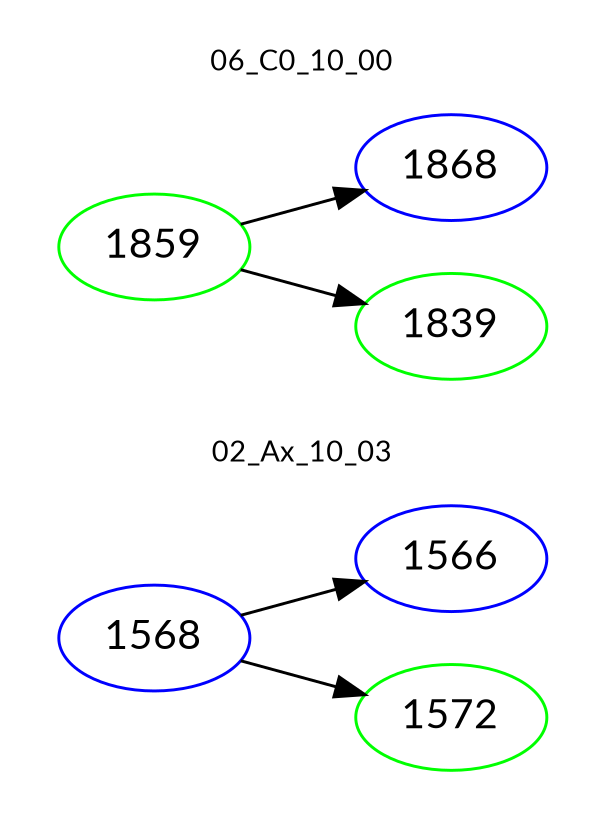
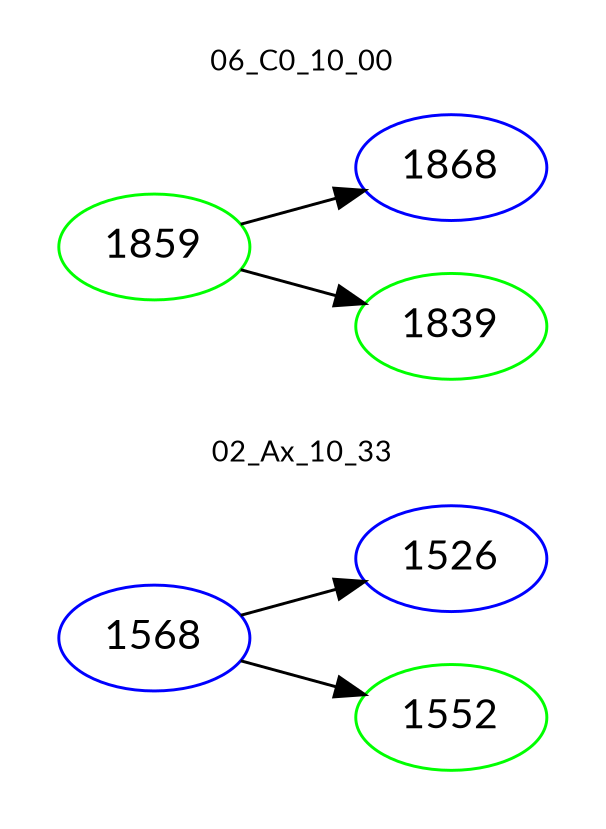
(303, 454) -> (303, 454)
(451, 559) -> (451, 559)
(451, 717) -> (451, 717)
